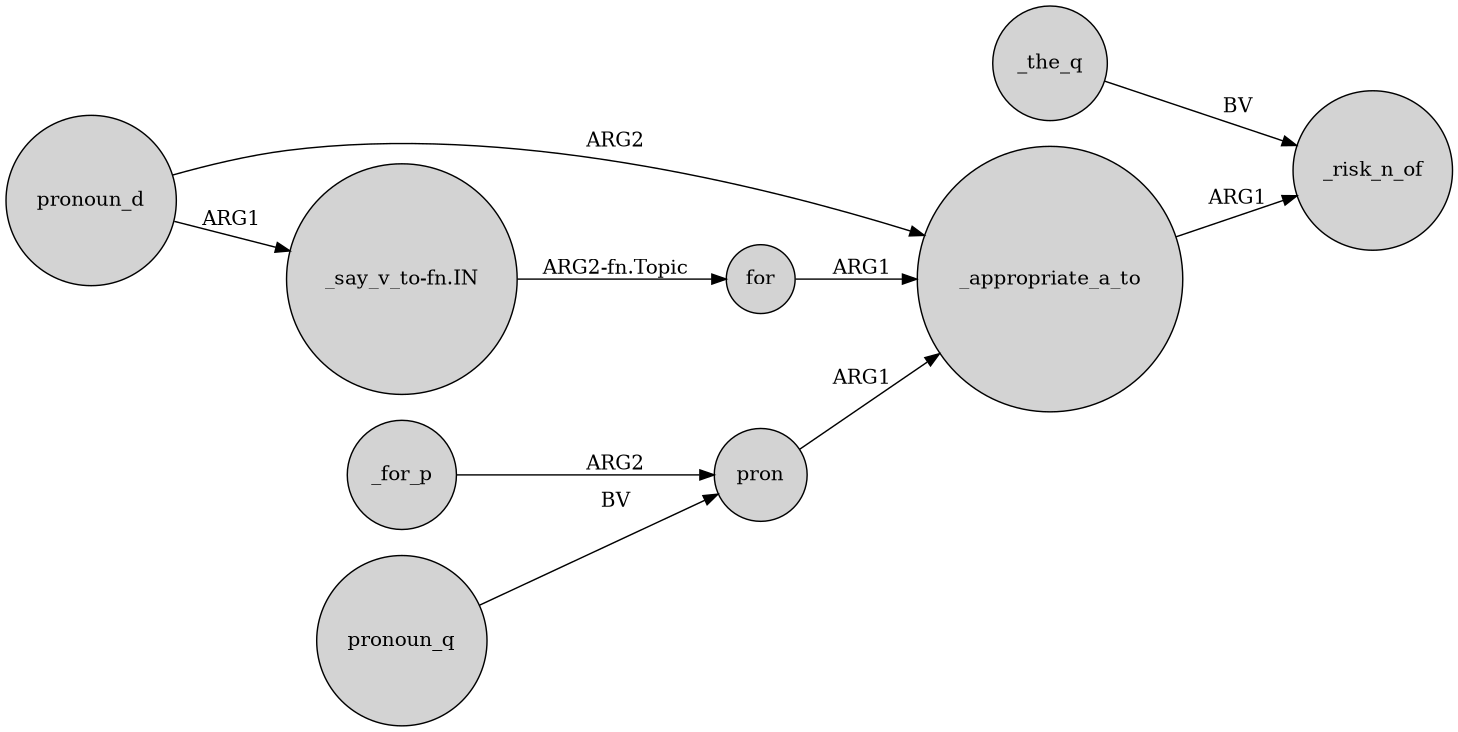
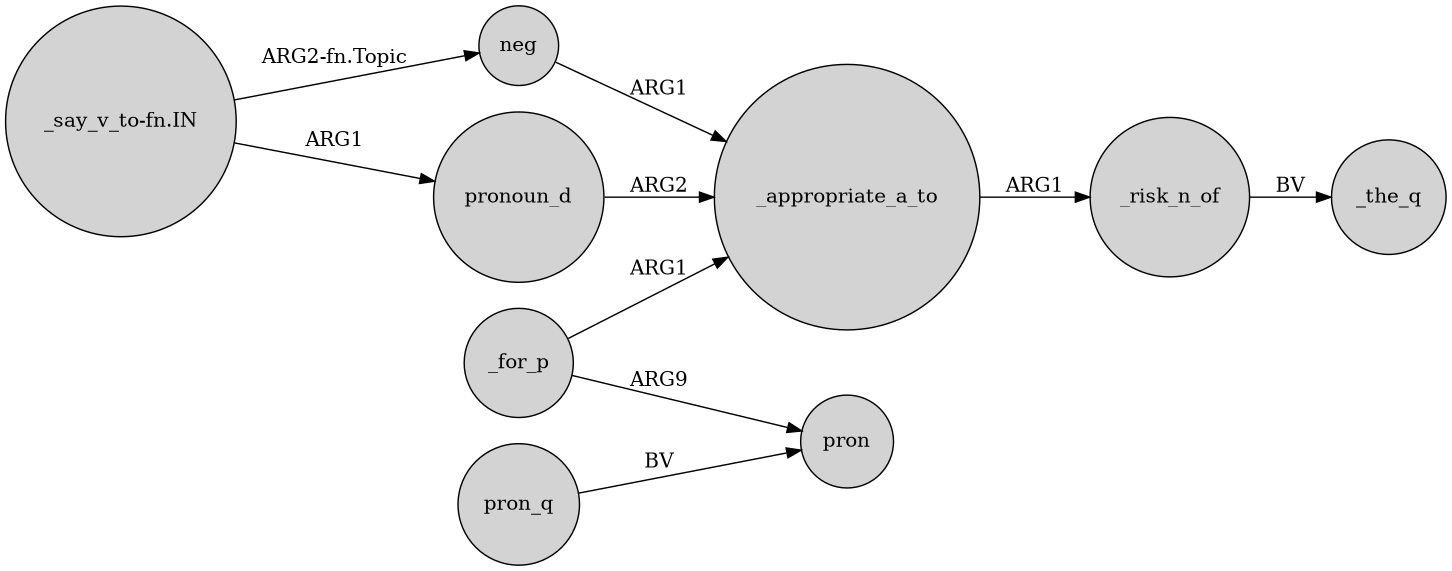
(1194, 111) -> (1283, 197)
(225, 234) -> (327, 161)
(761, 279) -> (519, 46)
(863, 406) -> (641, 301)
(616, 464) -> (659, 381)
(402, 641) -> (519, 504)
